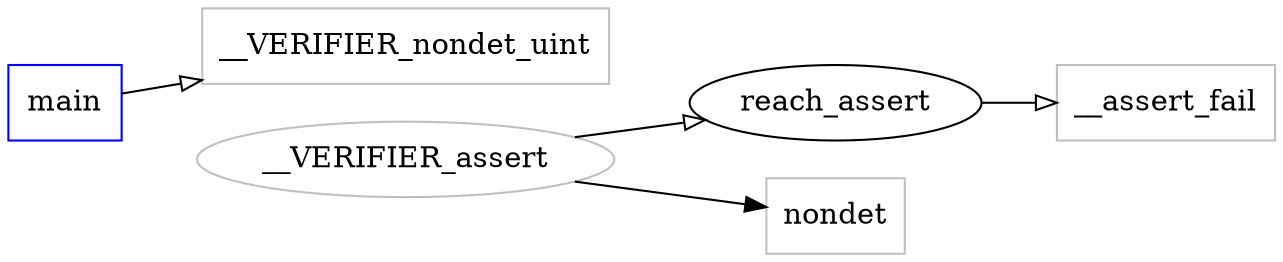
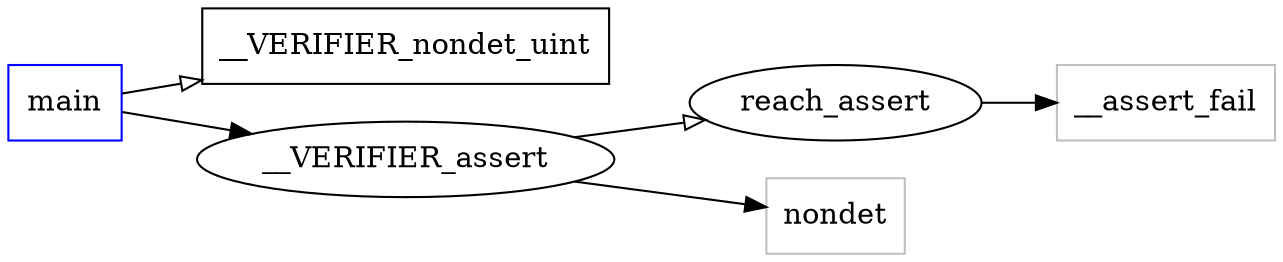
(406, 46) -> (406, 46)
(1009, 103) -> (1009, 103)
none -> (176, 121)
(406, 159) -> (406, 159)
